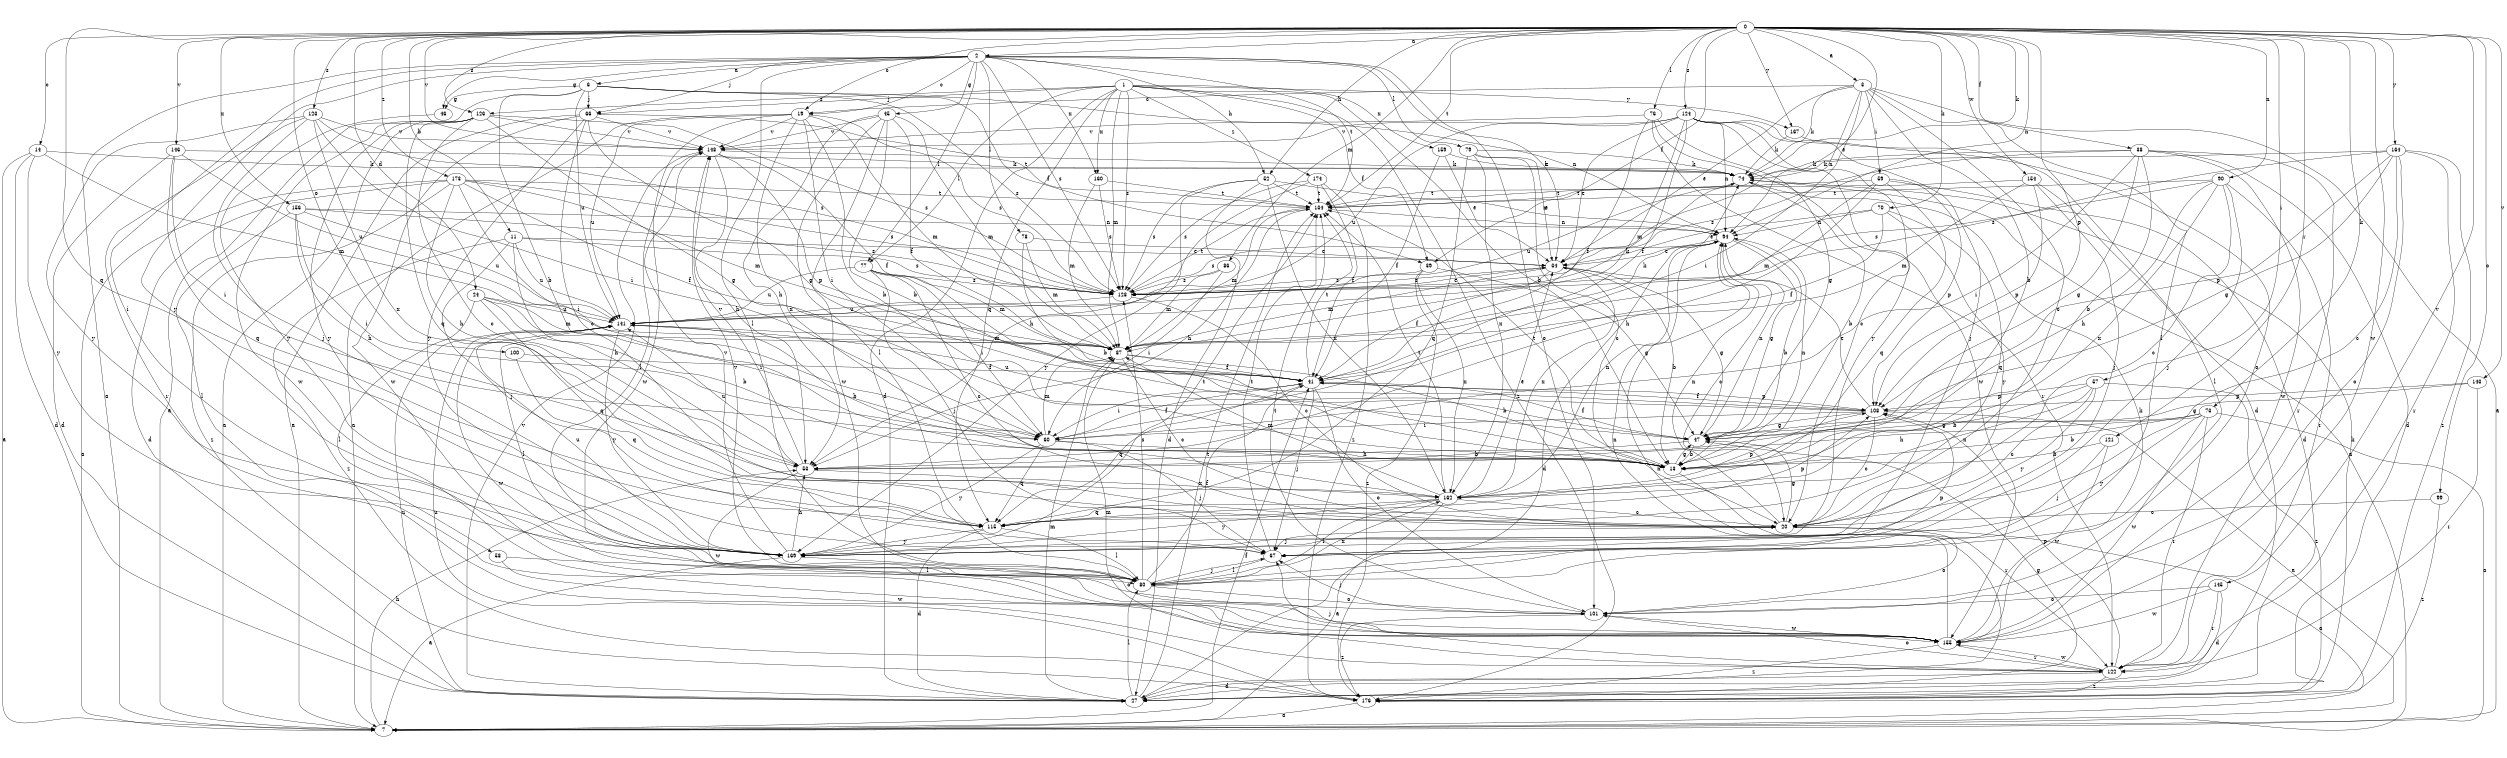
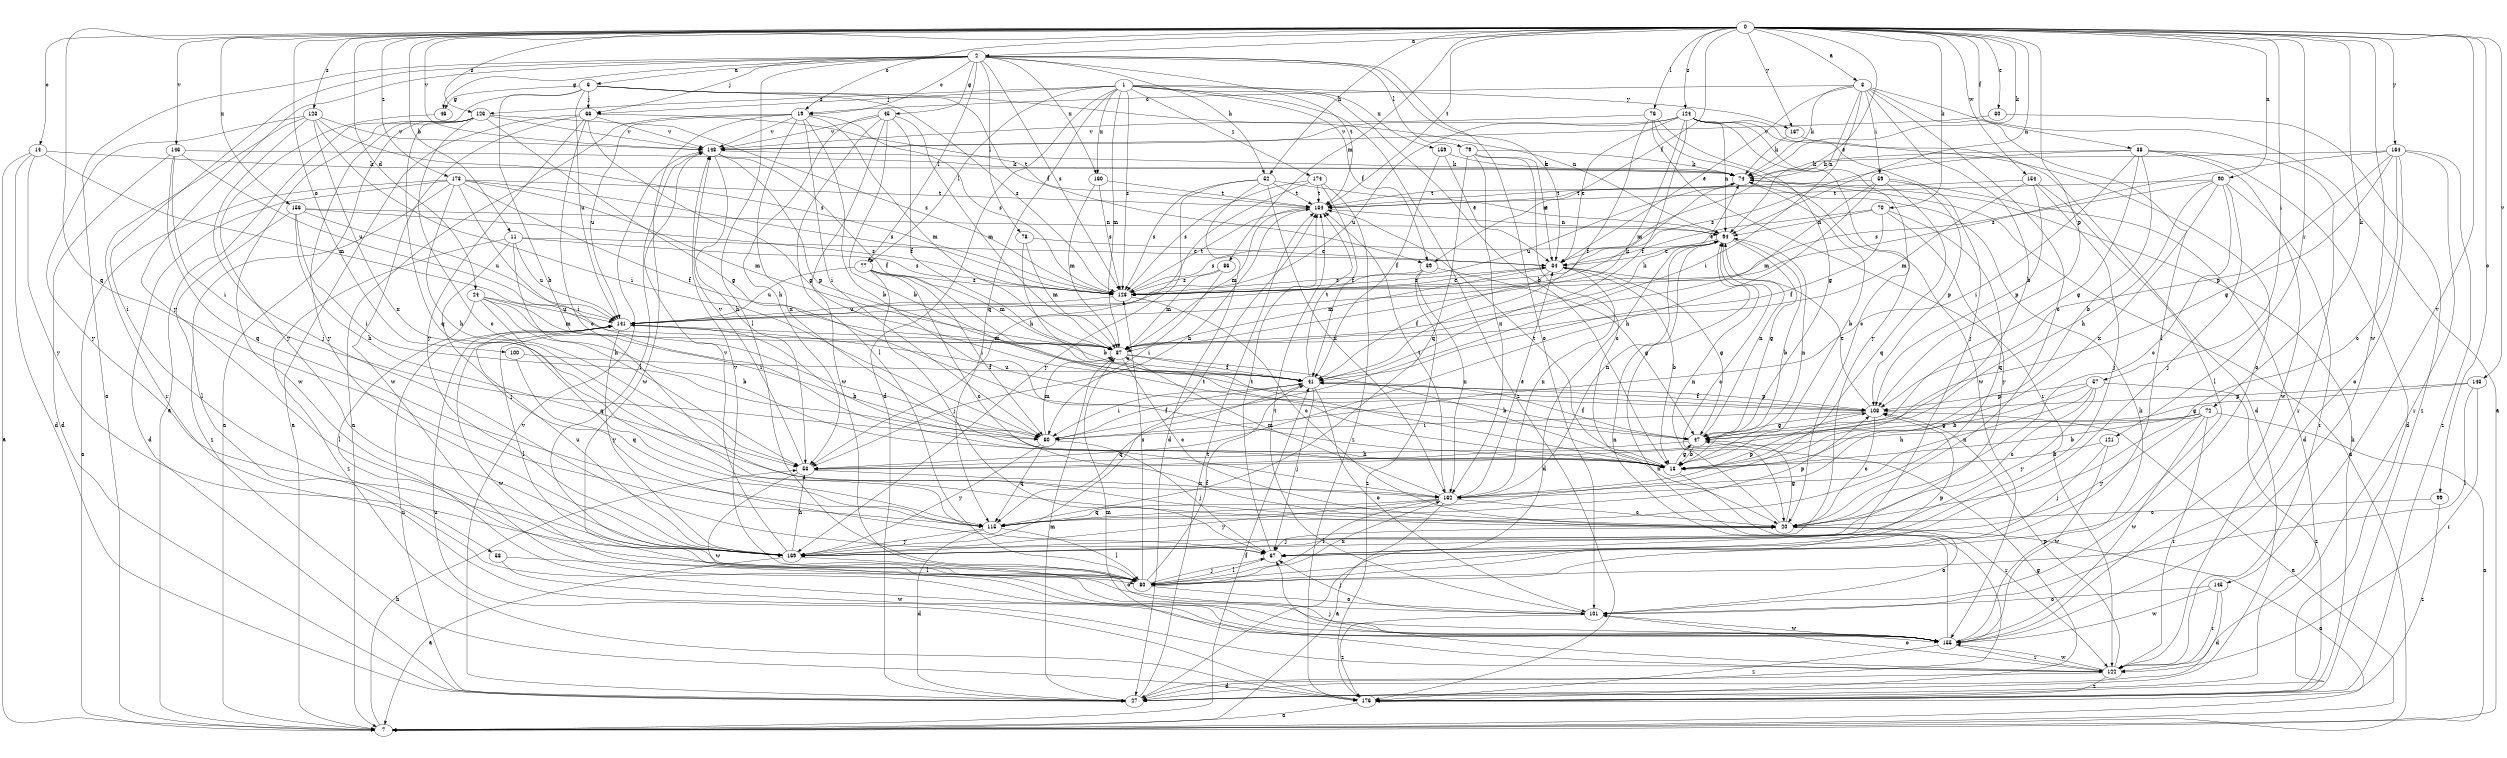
none -> (1997, 114)
(717, 396) -> none
(2208, 411) -> (2208, 411)
(1404, 454) -> none
(1128, 644) -> (1867, 568)
